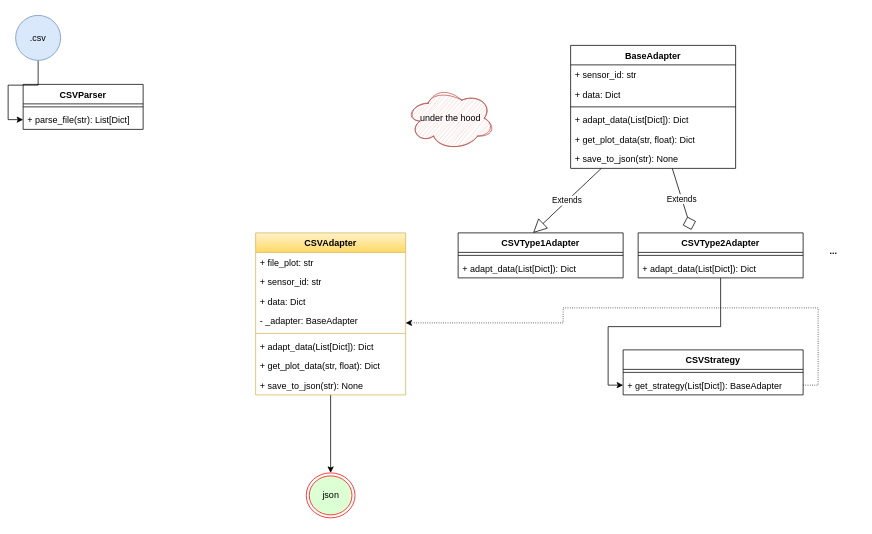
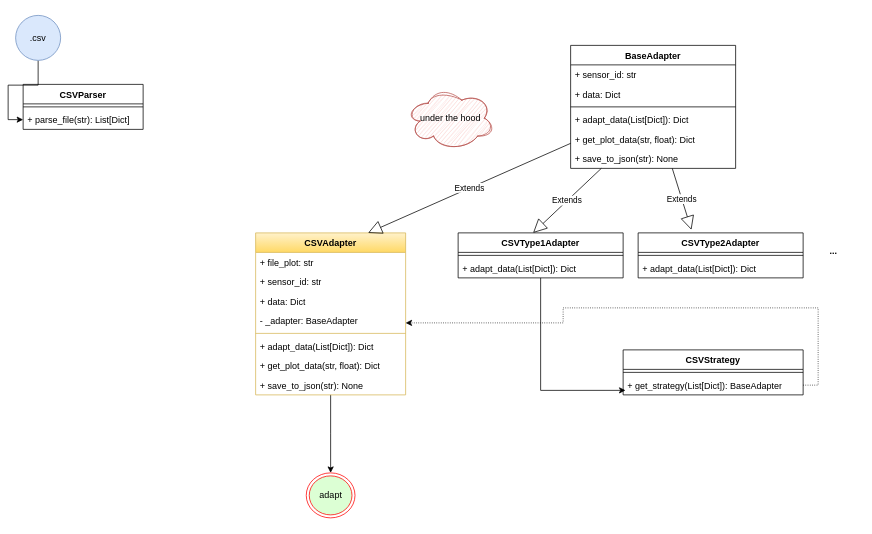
none -> (474, 186)
(687, 215) -> (687, 215)
(687, 327) -> none
none -> (540, 374)
(331, 495) -> (331, 495)
